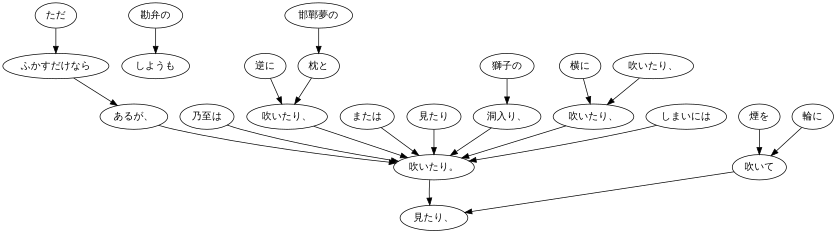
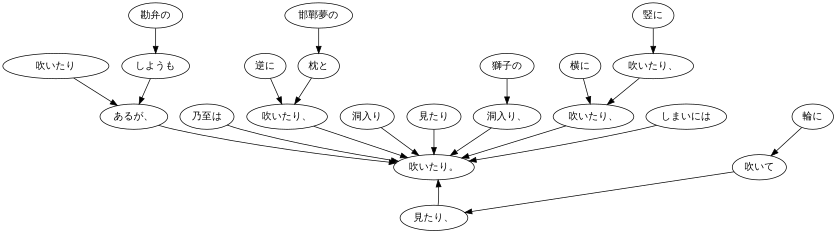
(56, 15) -> none
none -> (653, 15)
(56, 66) -> (56, 66)
none -> (146, 88)
(367, 117) -> (367, 117)
(759, 117) -> none
(429, 189) -> (439, 196)
